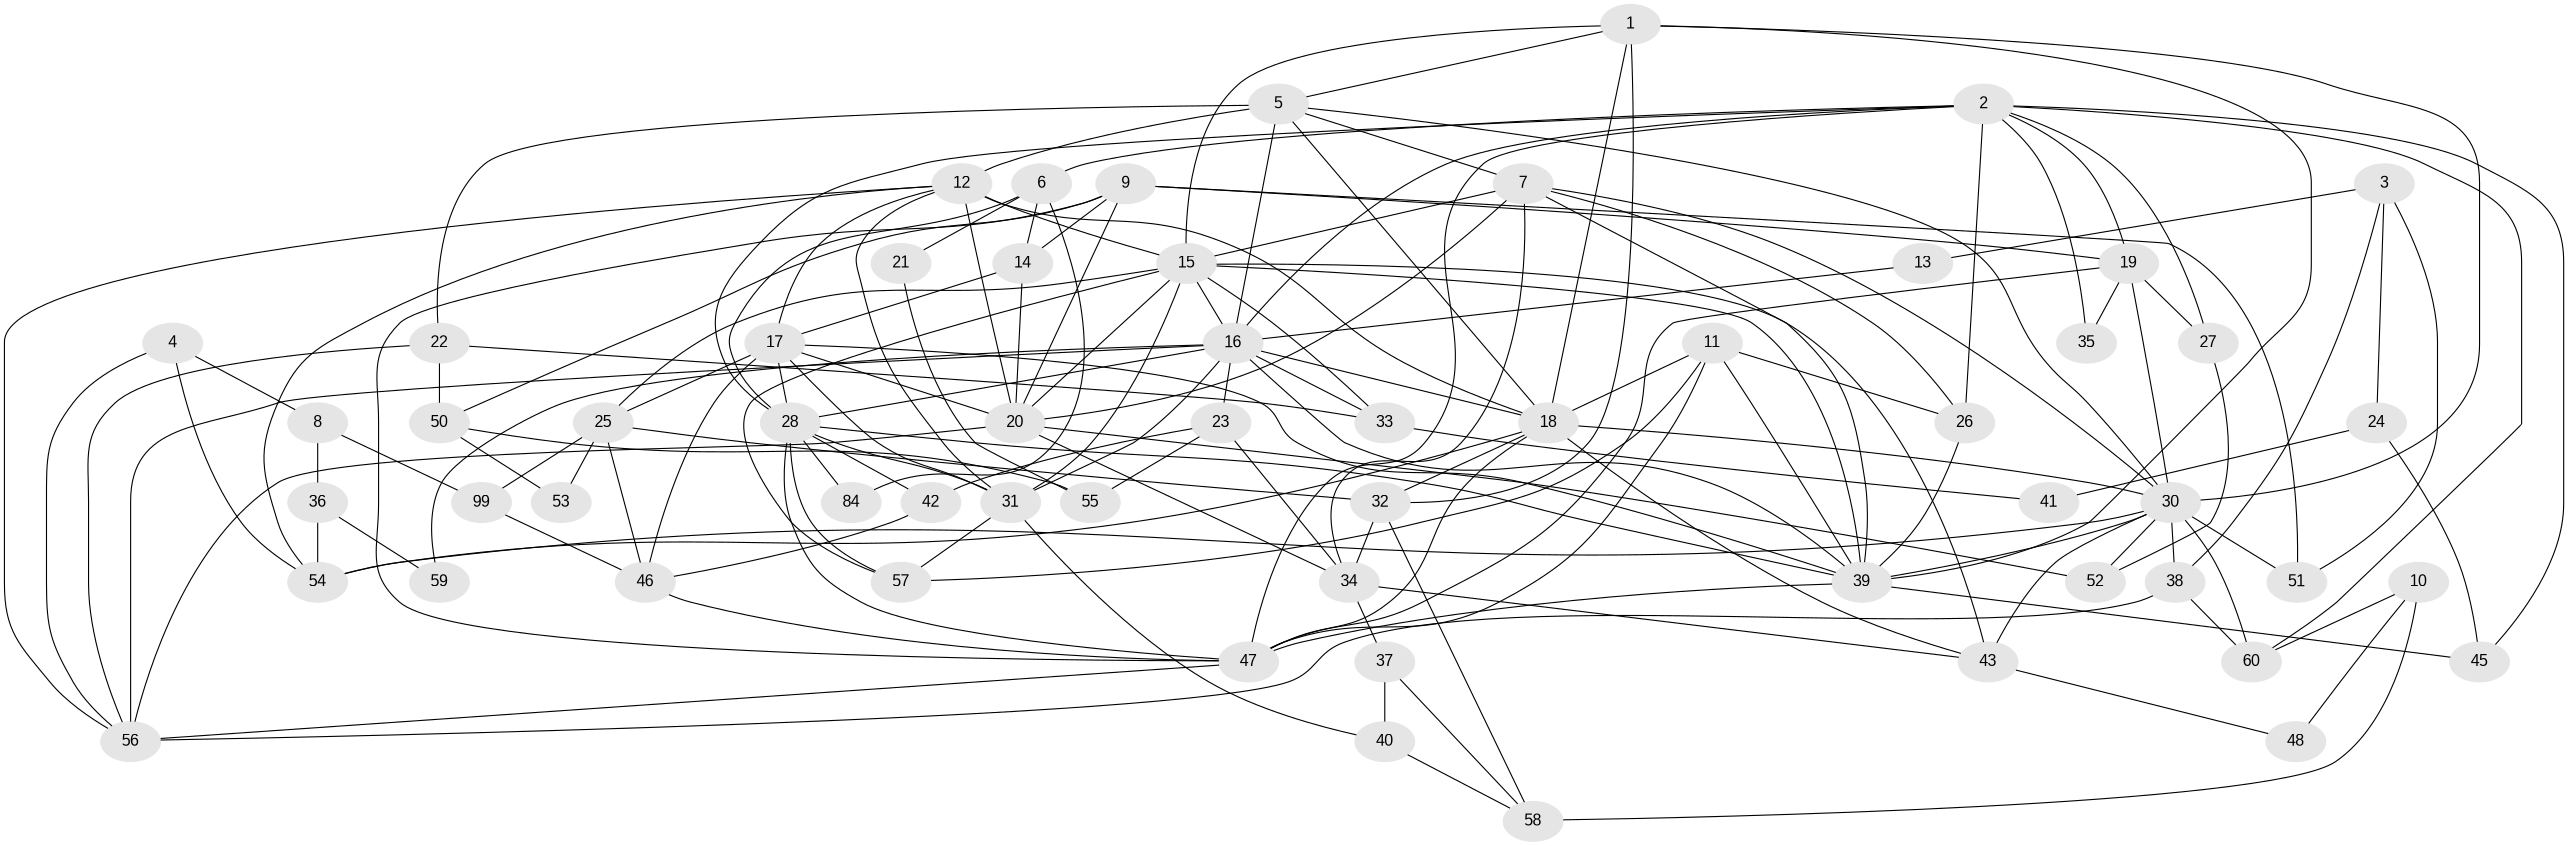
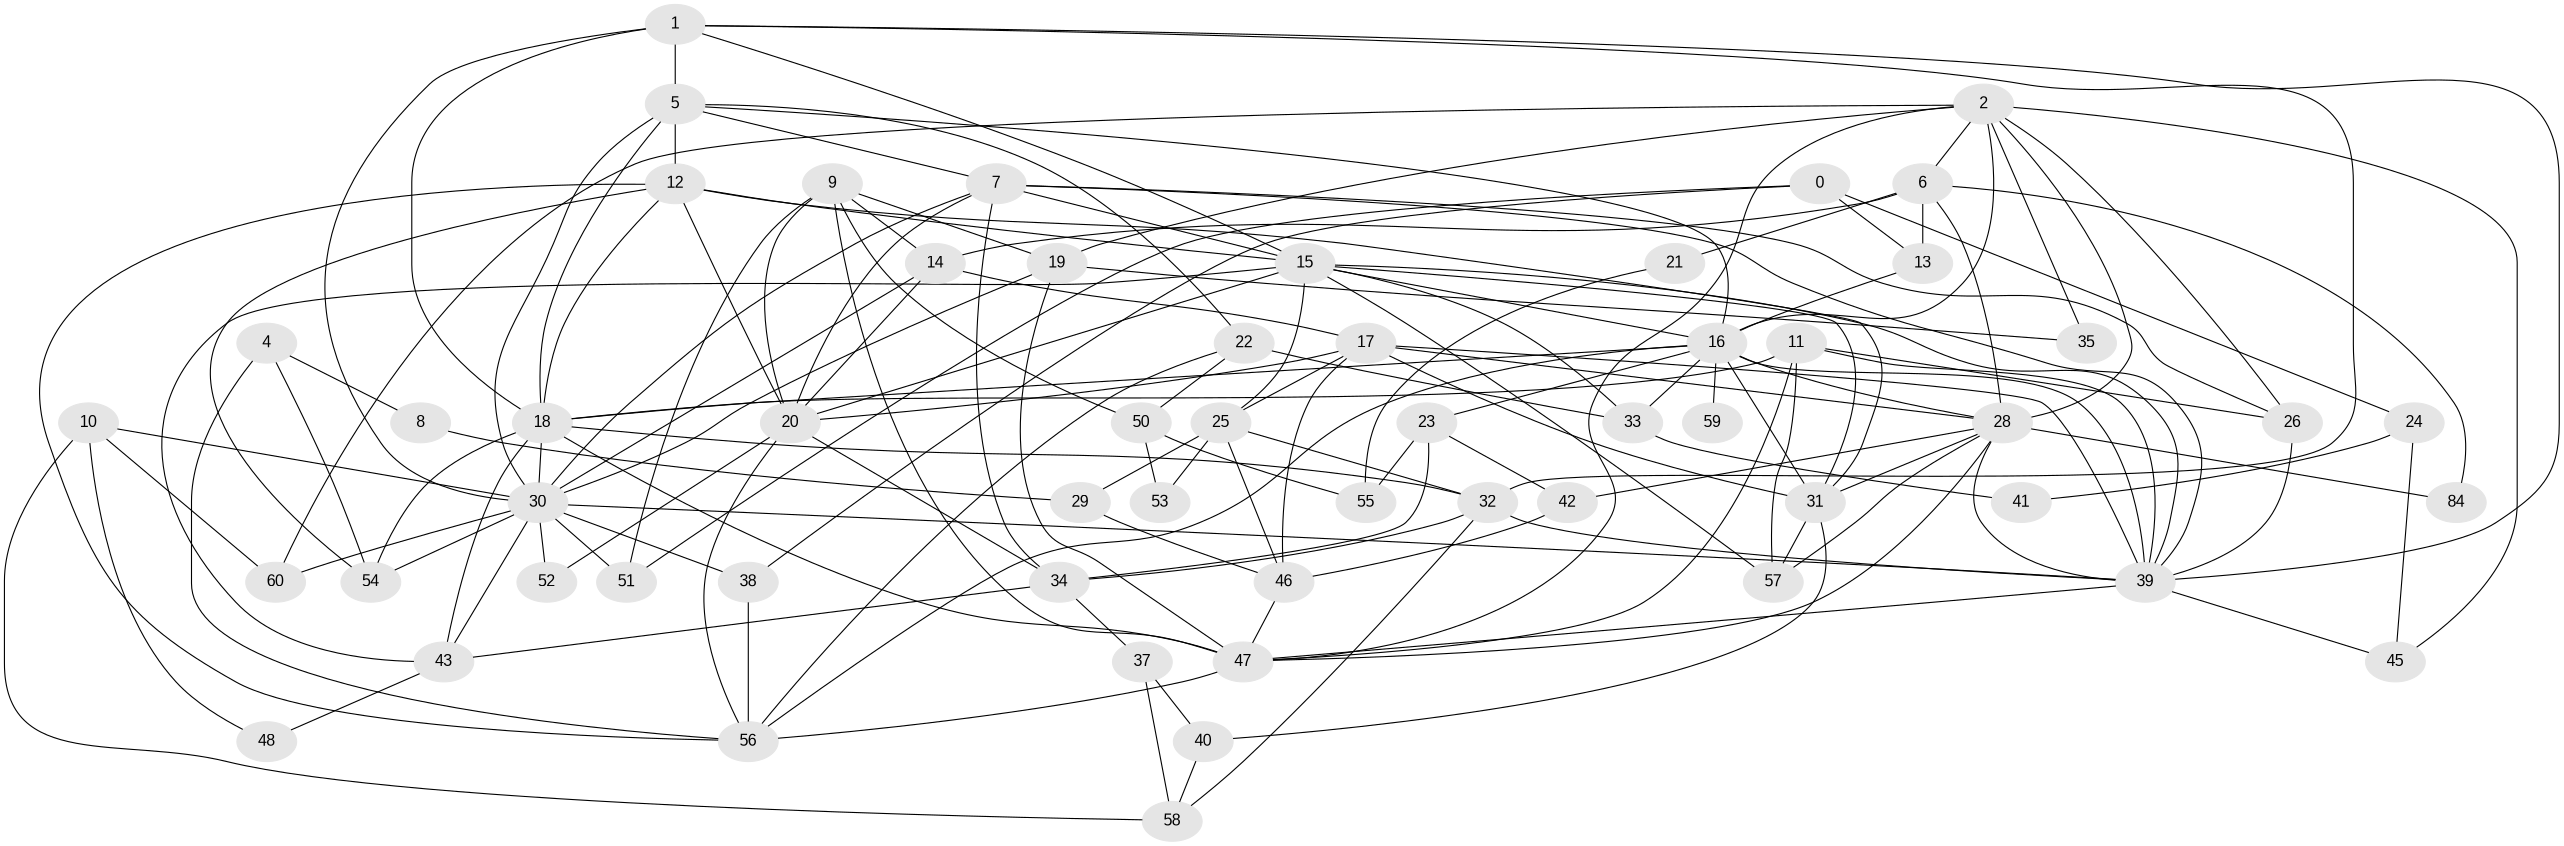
(2384, 184) -> (1820, 184)
none -> (1923, 218)
(848, 223) -> none
(2208, 343) -> none
none -> (737, 383)
none -> (313, 463)
(318, 503) -> none
(482, 503) -> (1080, 503)
none -> (1690, 548)
(2211, 620) -> none
